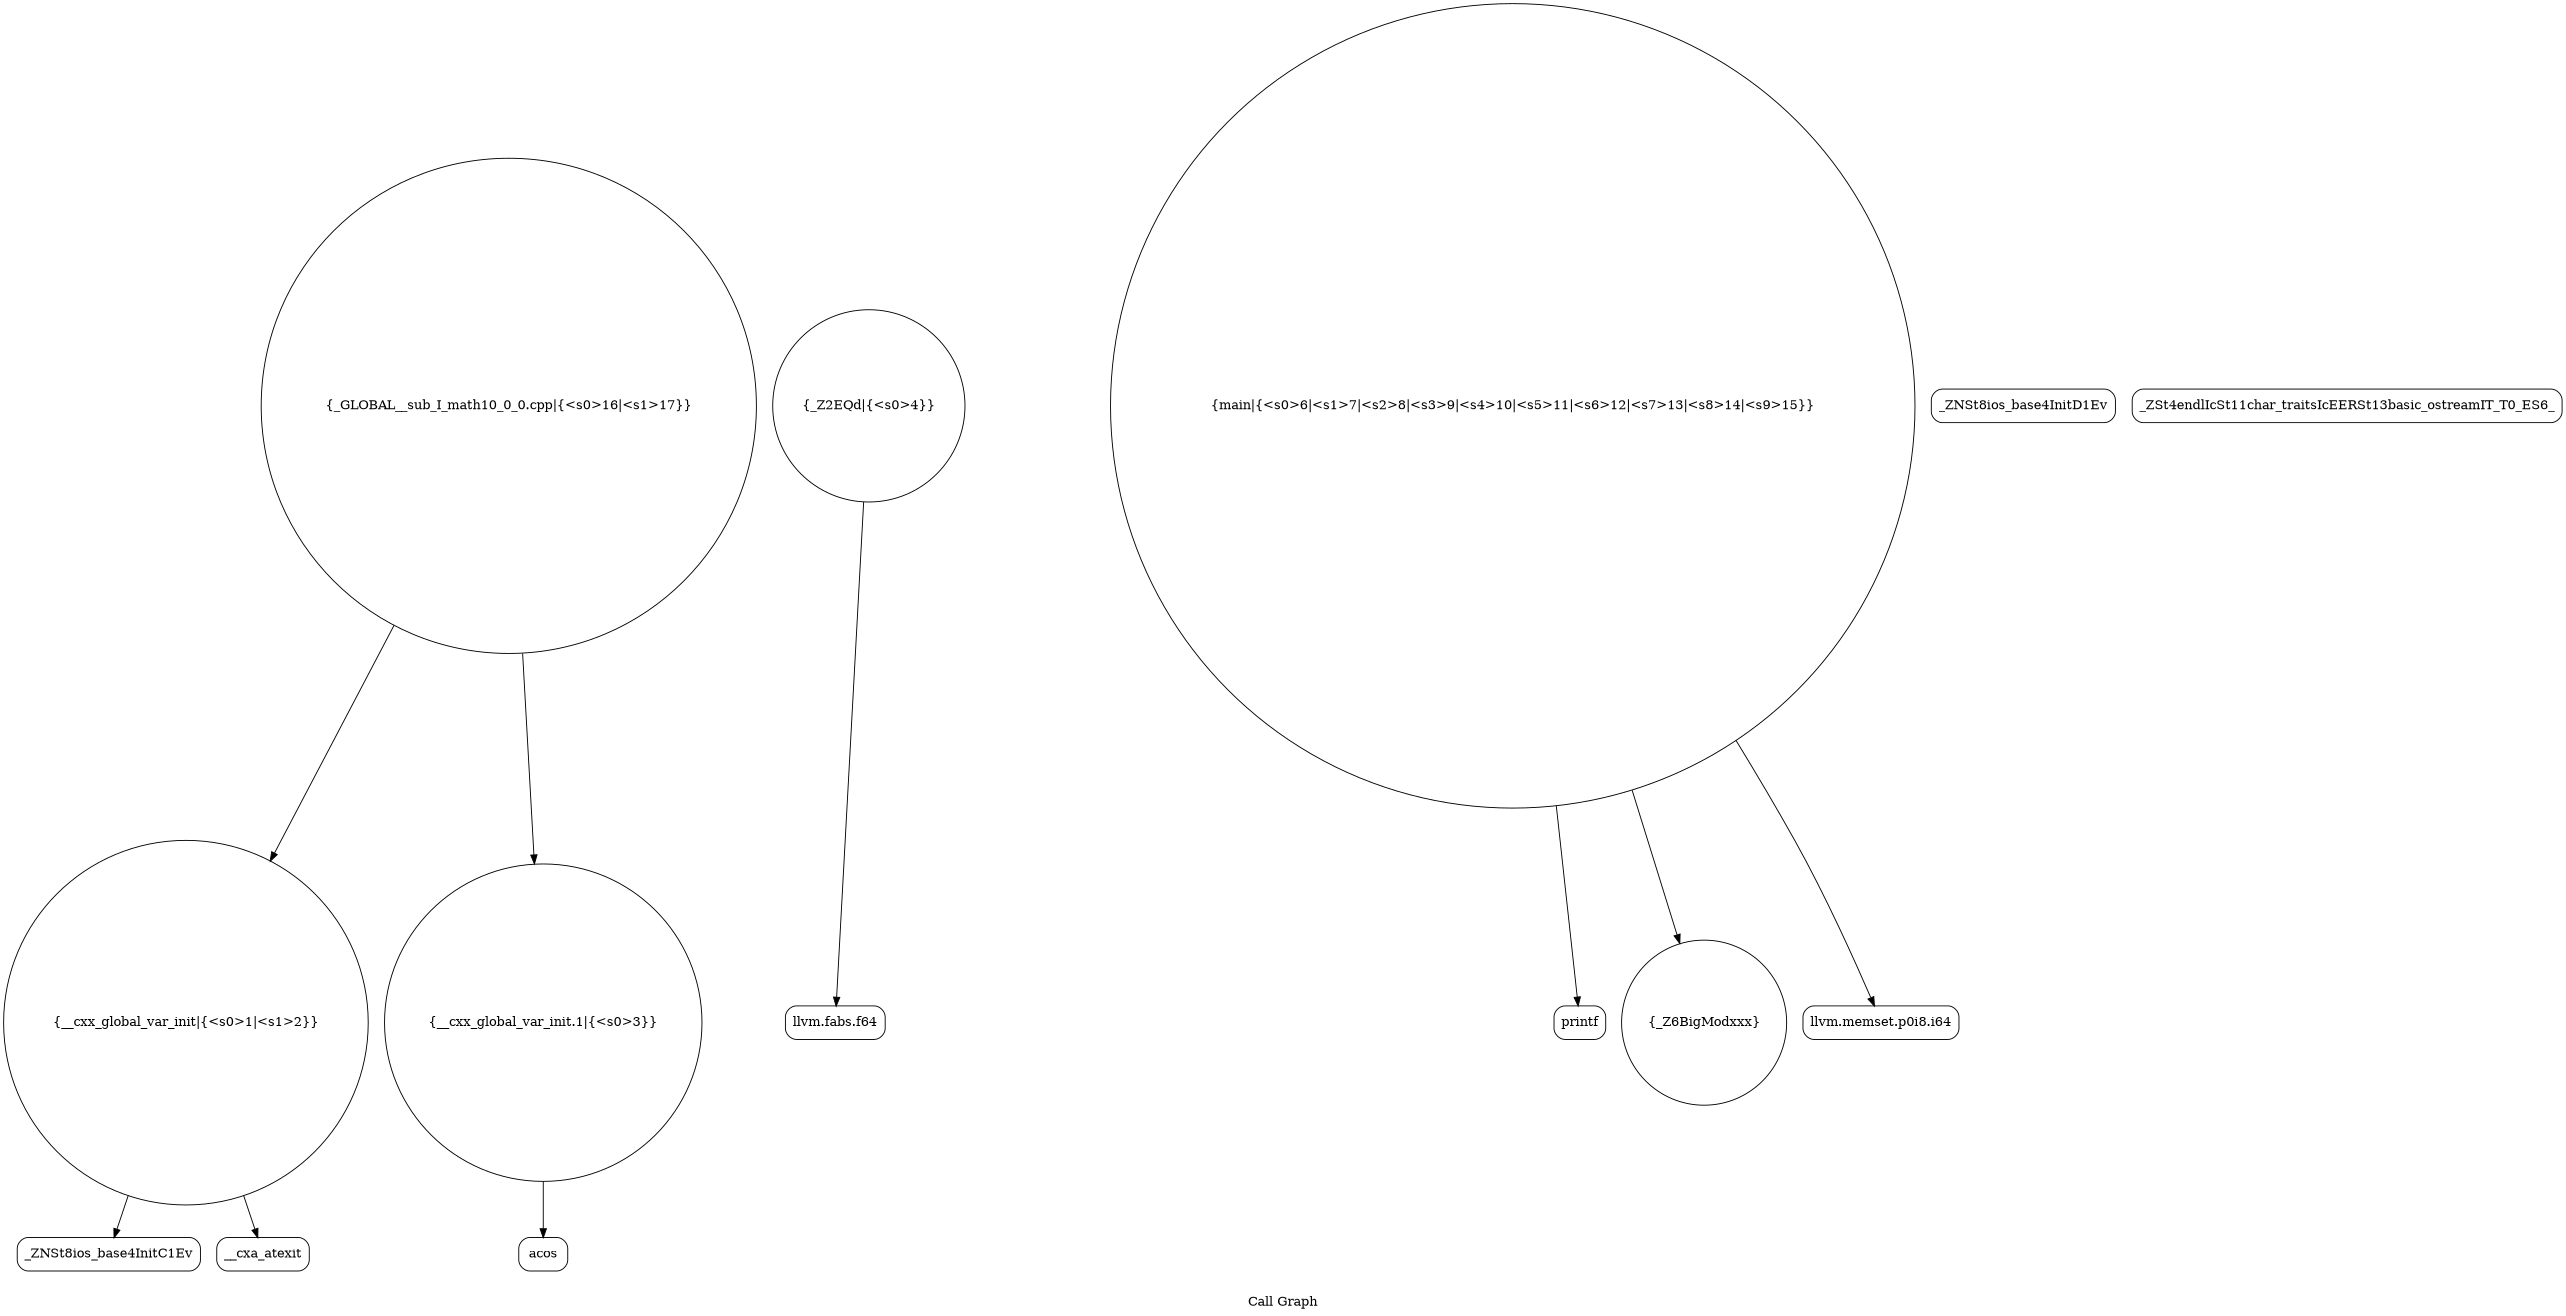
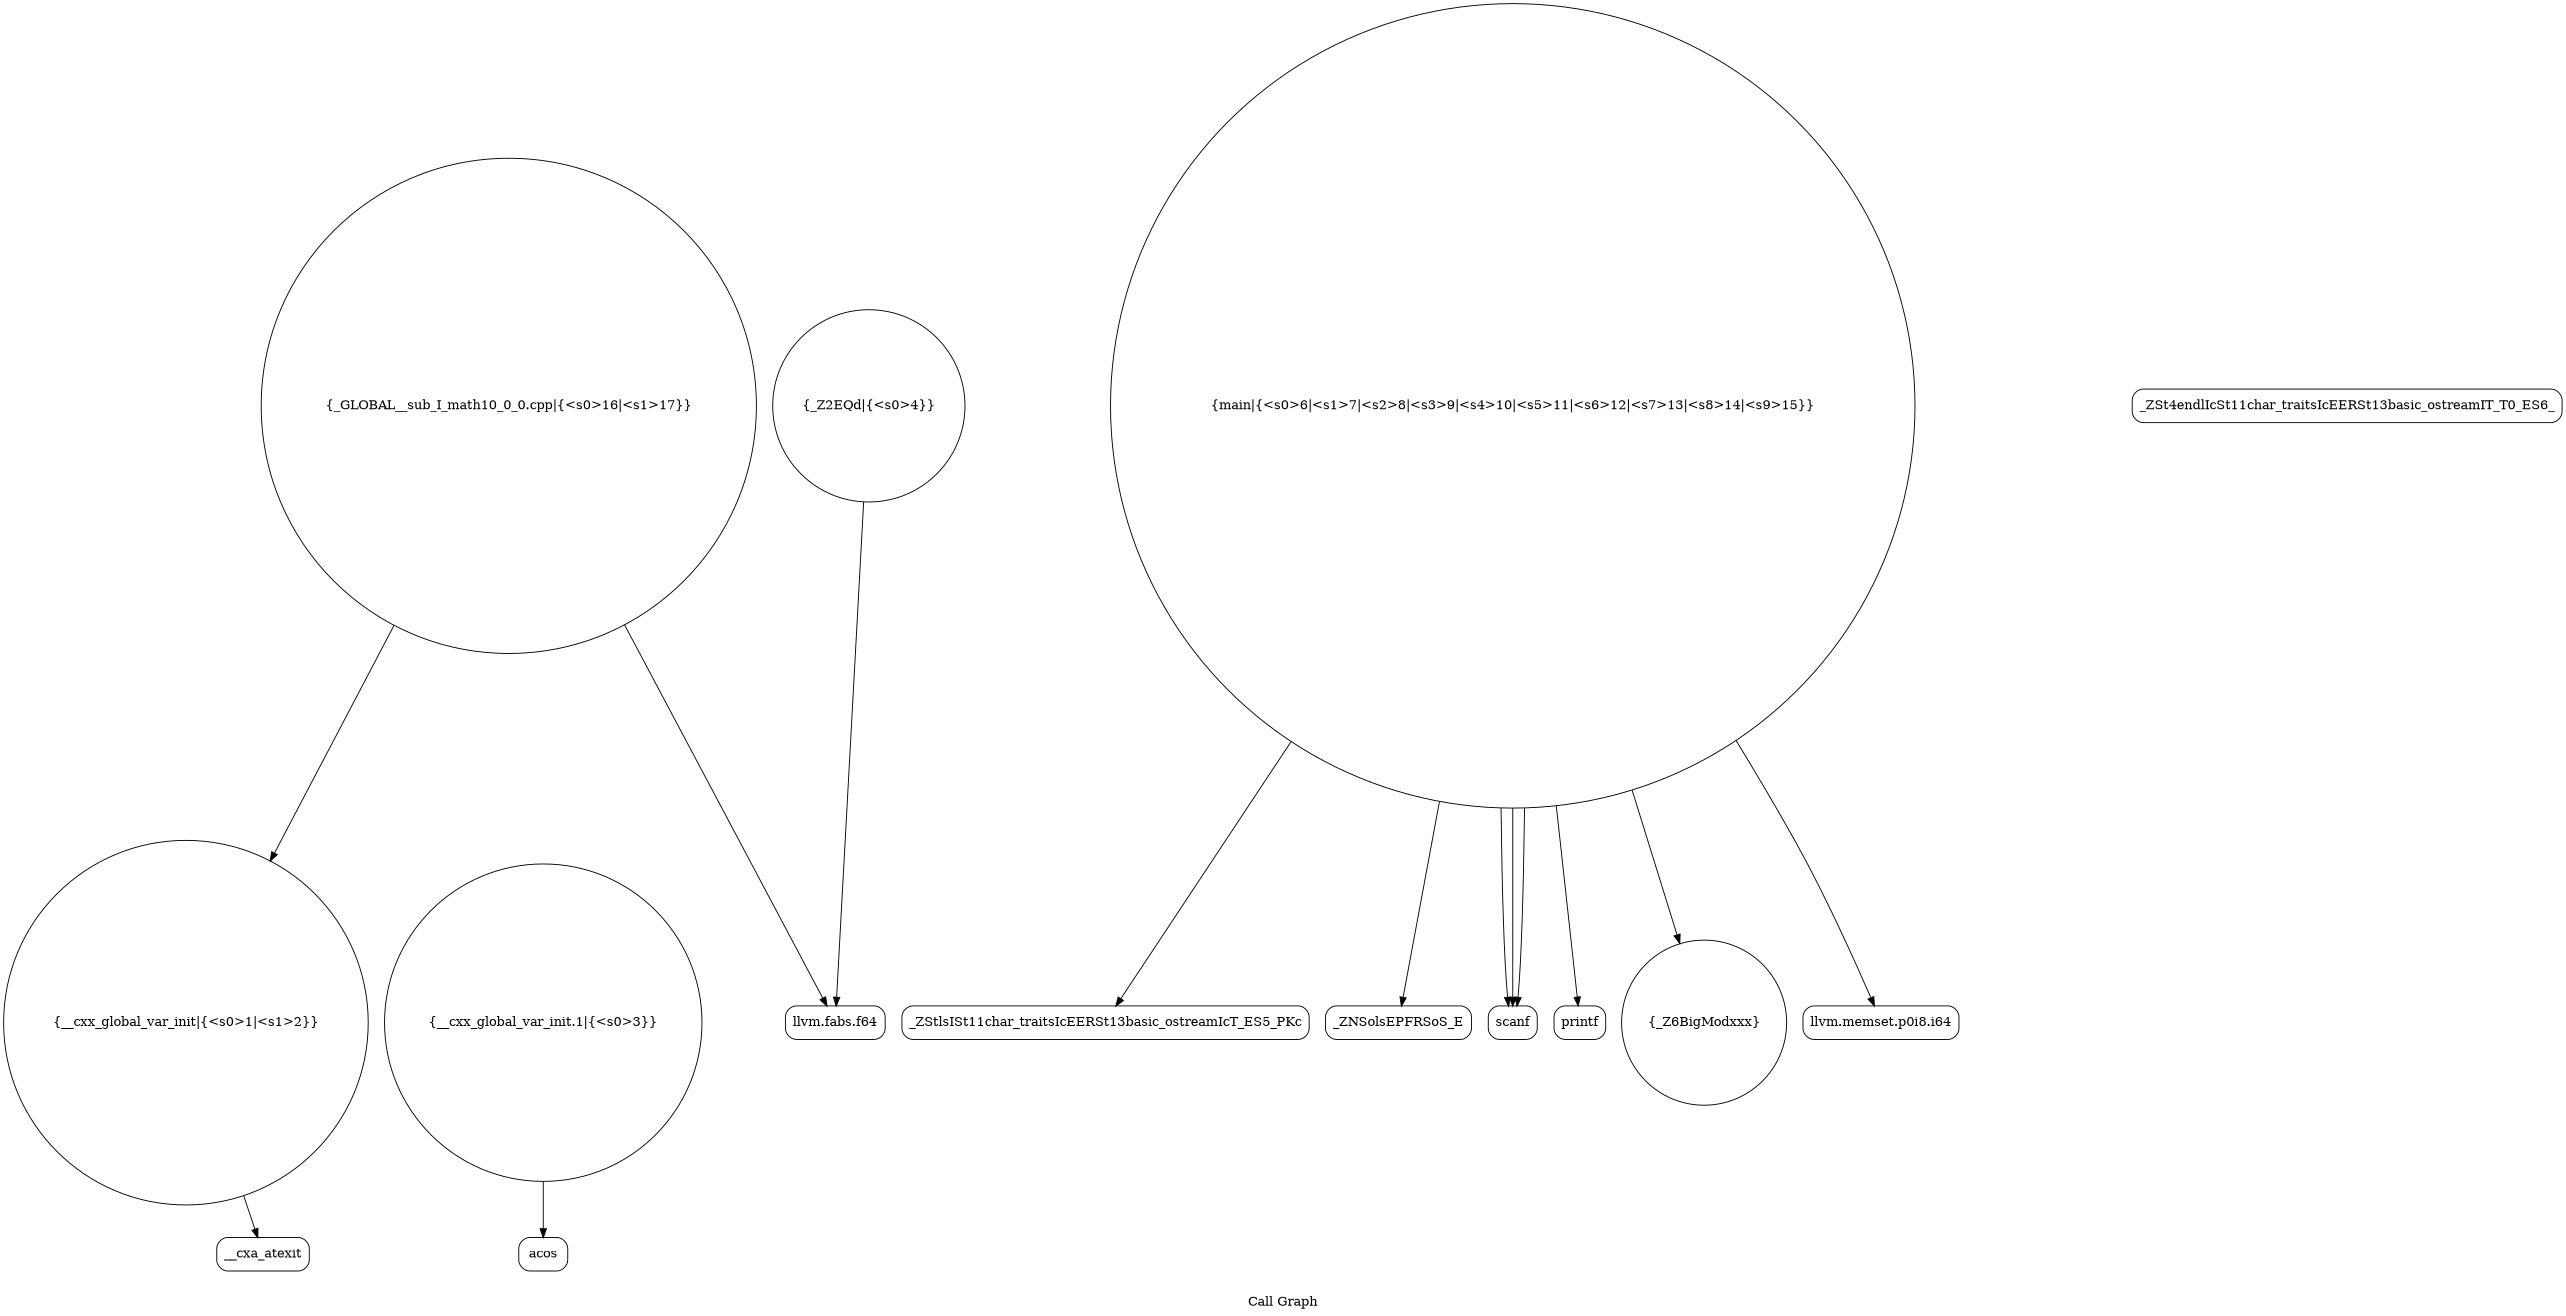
(2023, 406) -> none
(528, 754) -> (724, 811)
none -> (1106, 1023)
none -> (1399, 1023)
none -> (1513, 1023)
(109, 1254) -> none
